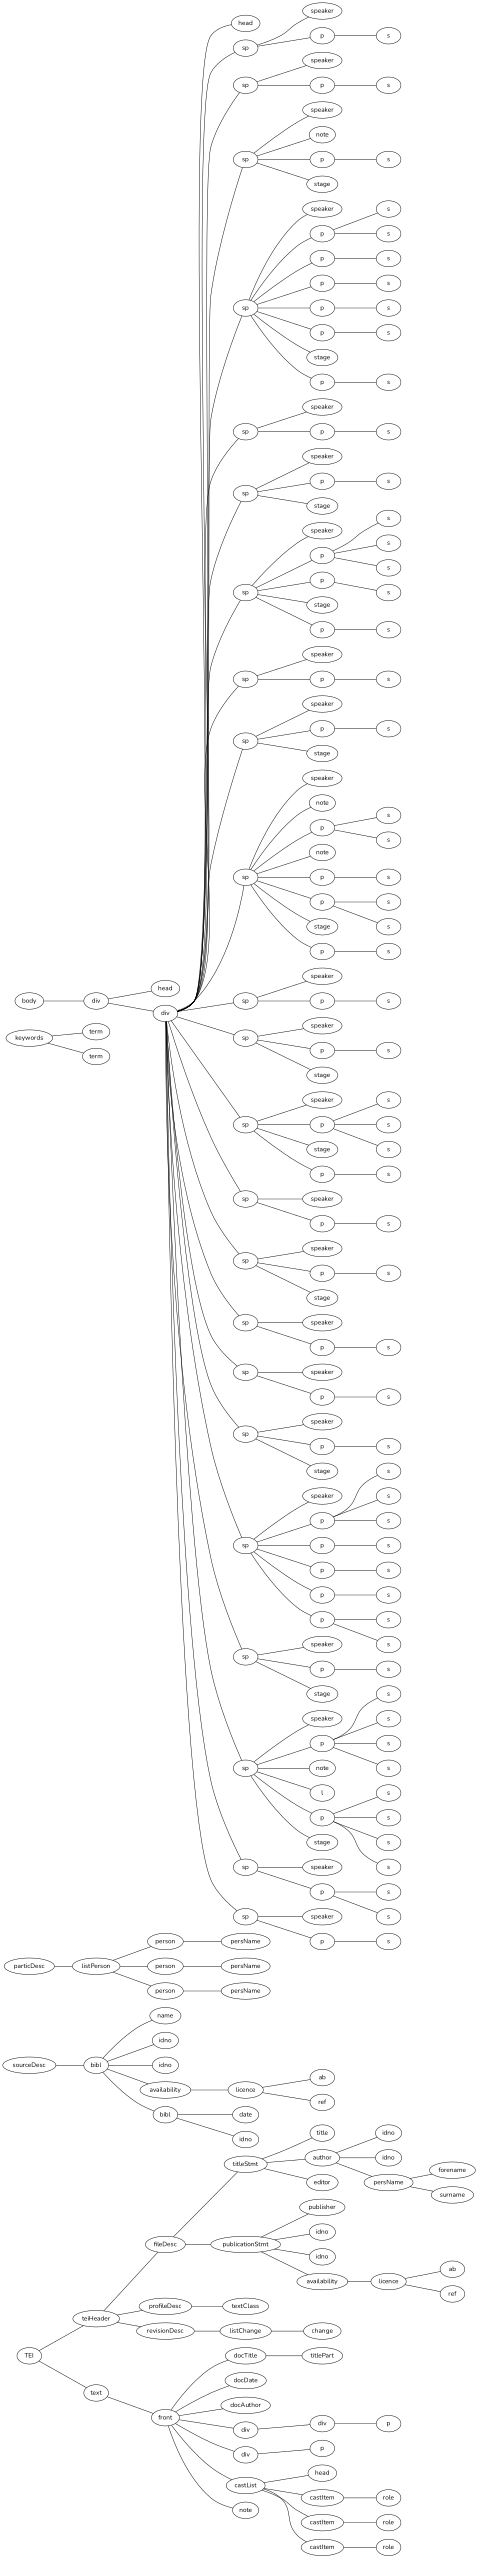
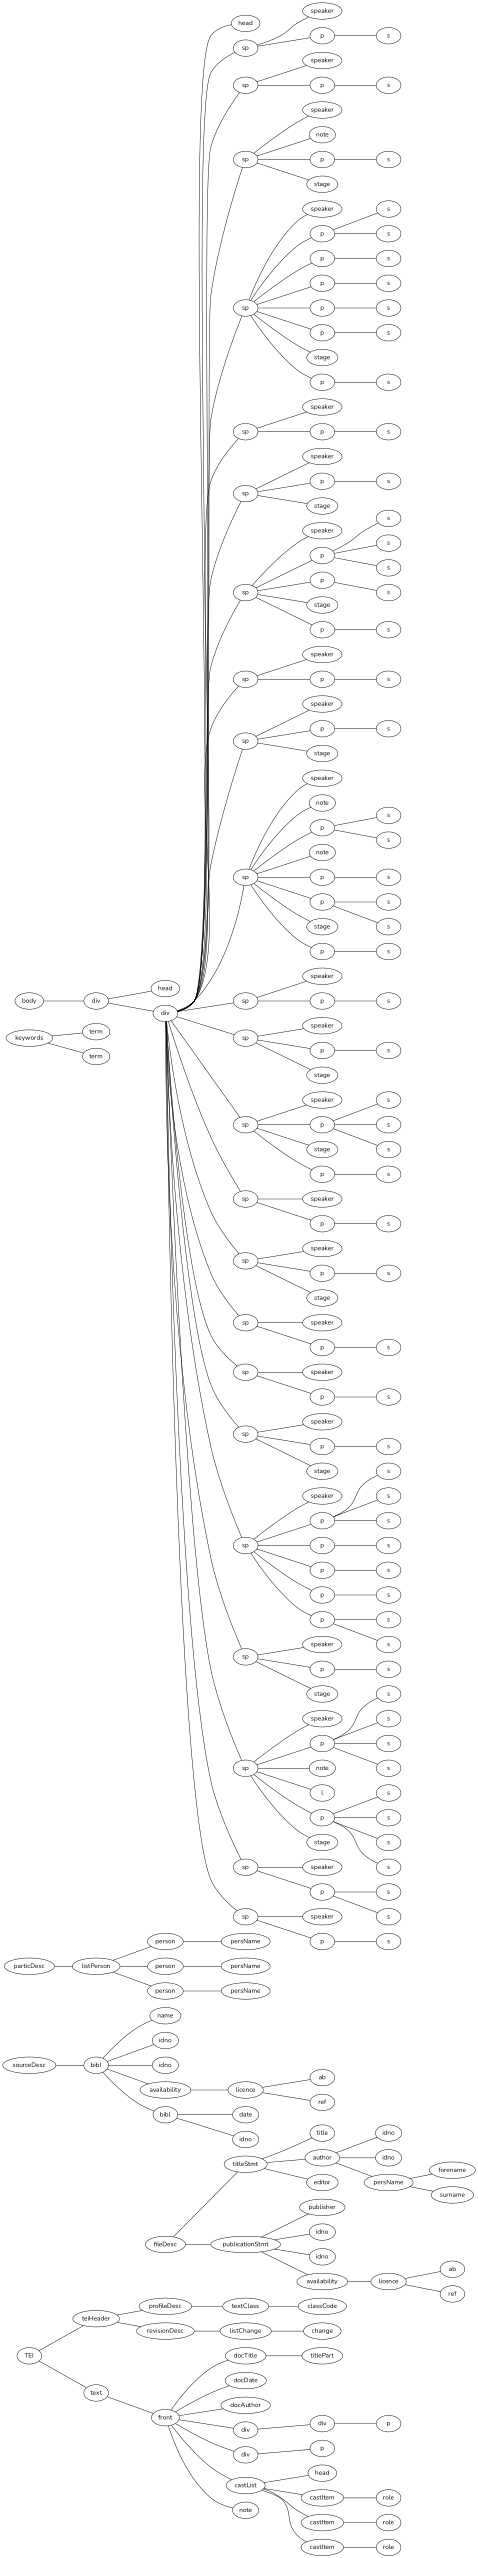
(131, 2282) -> none
none -> (322, 2306)
